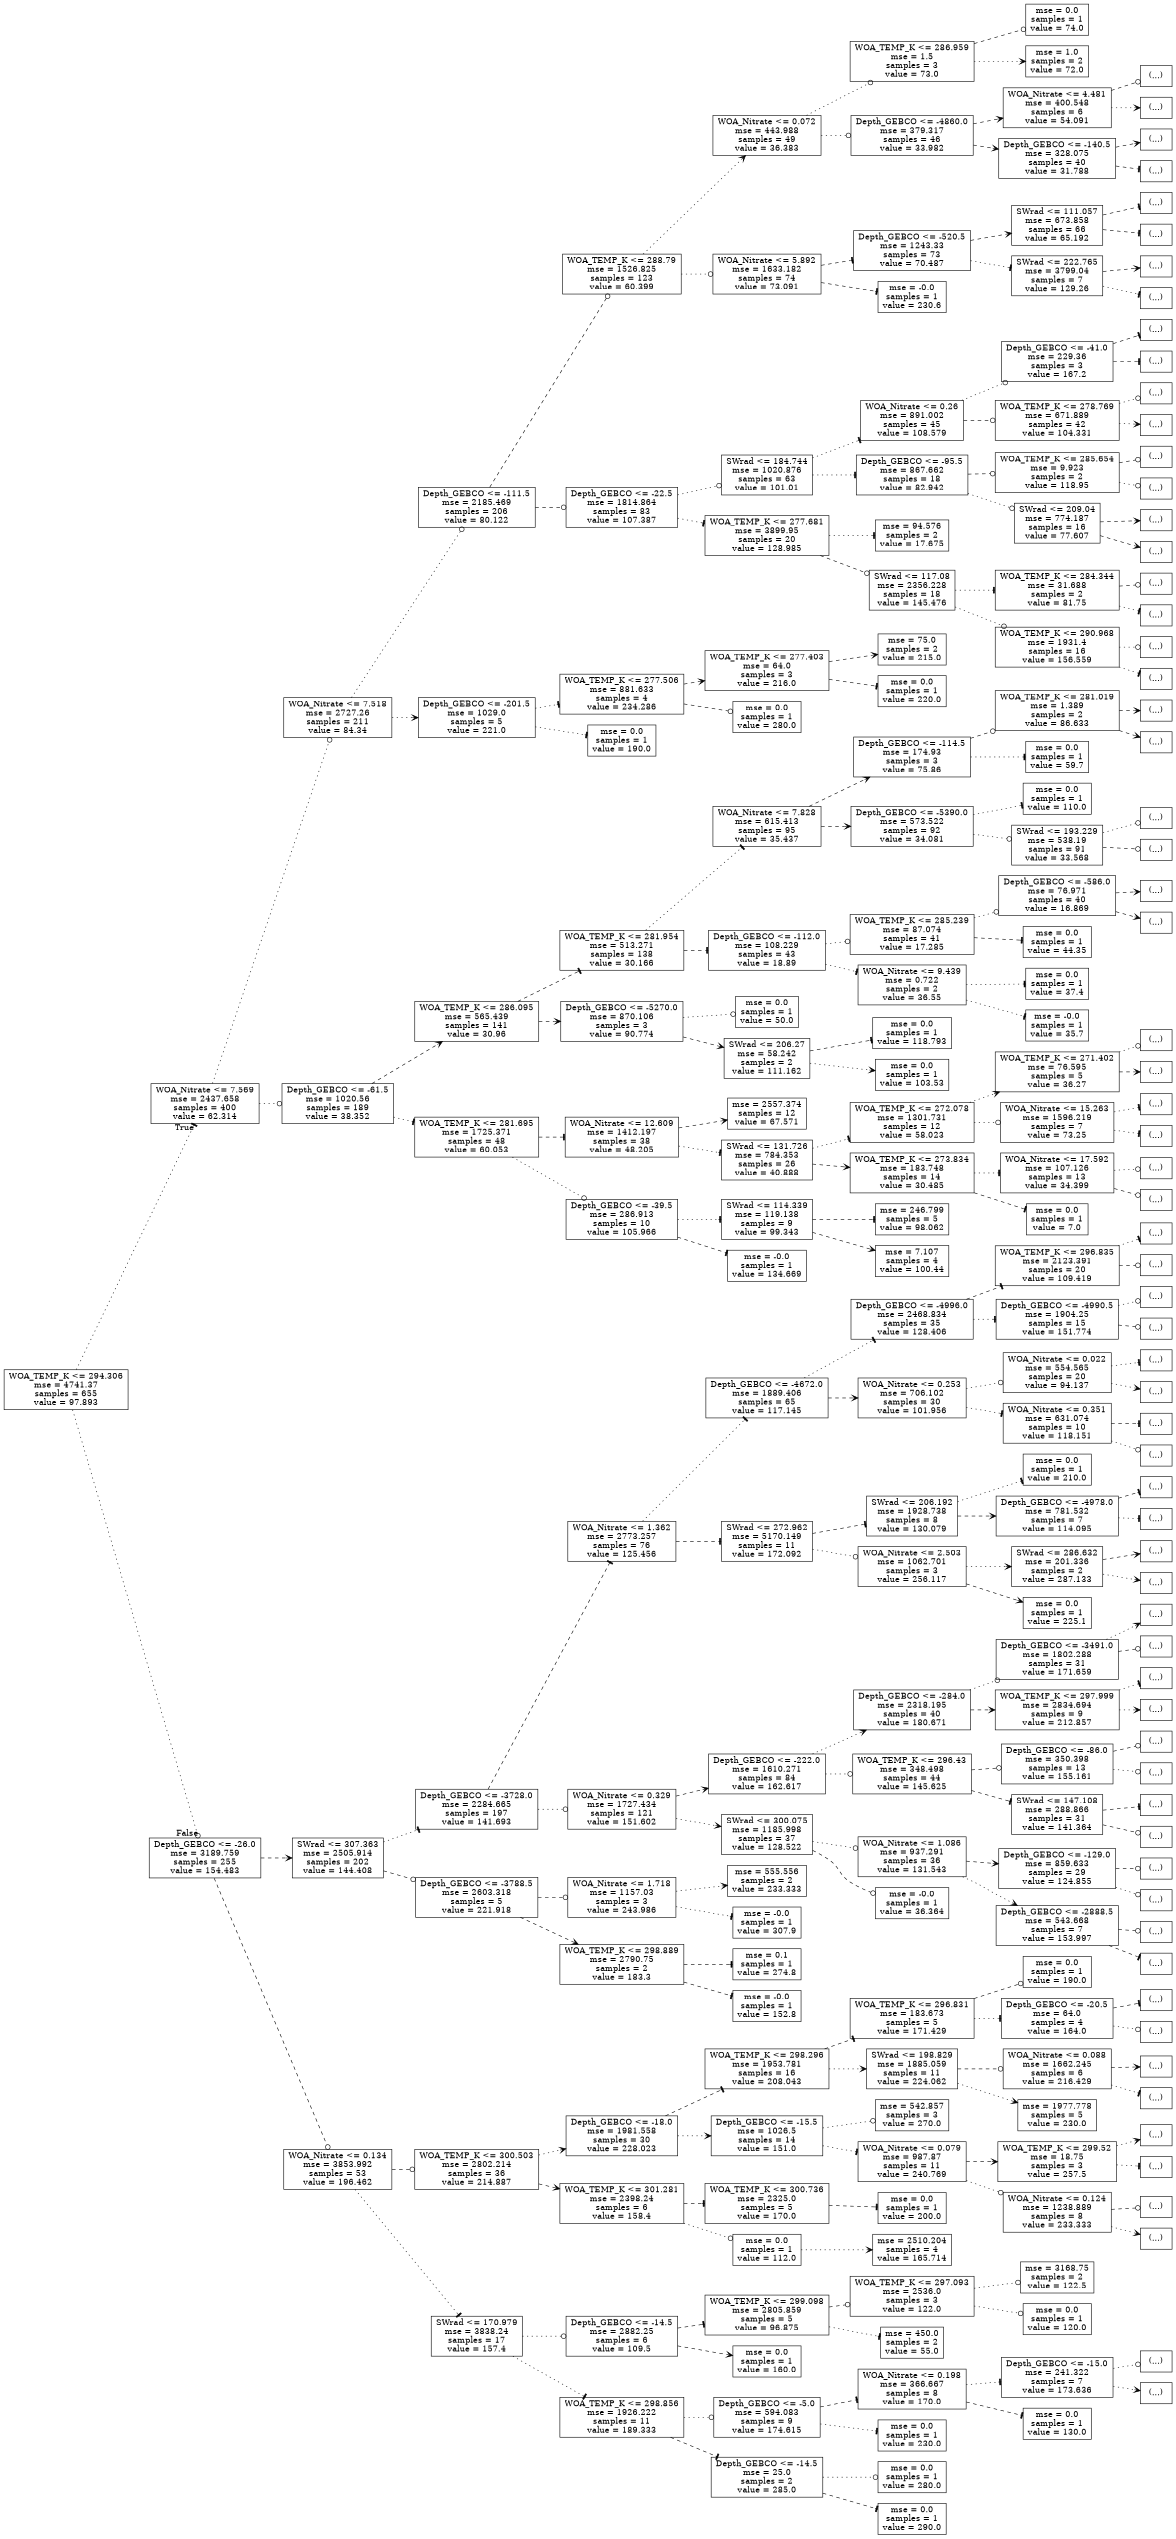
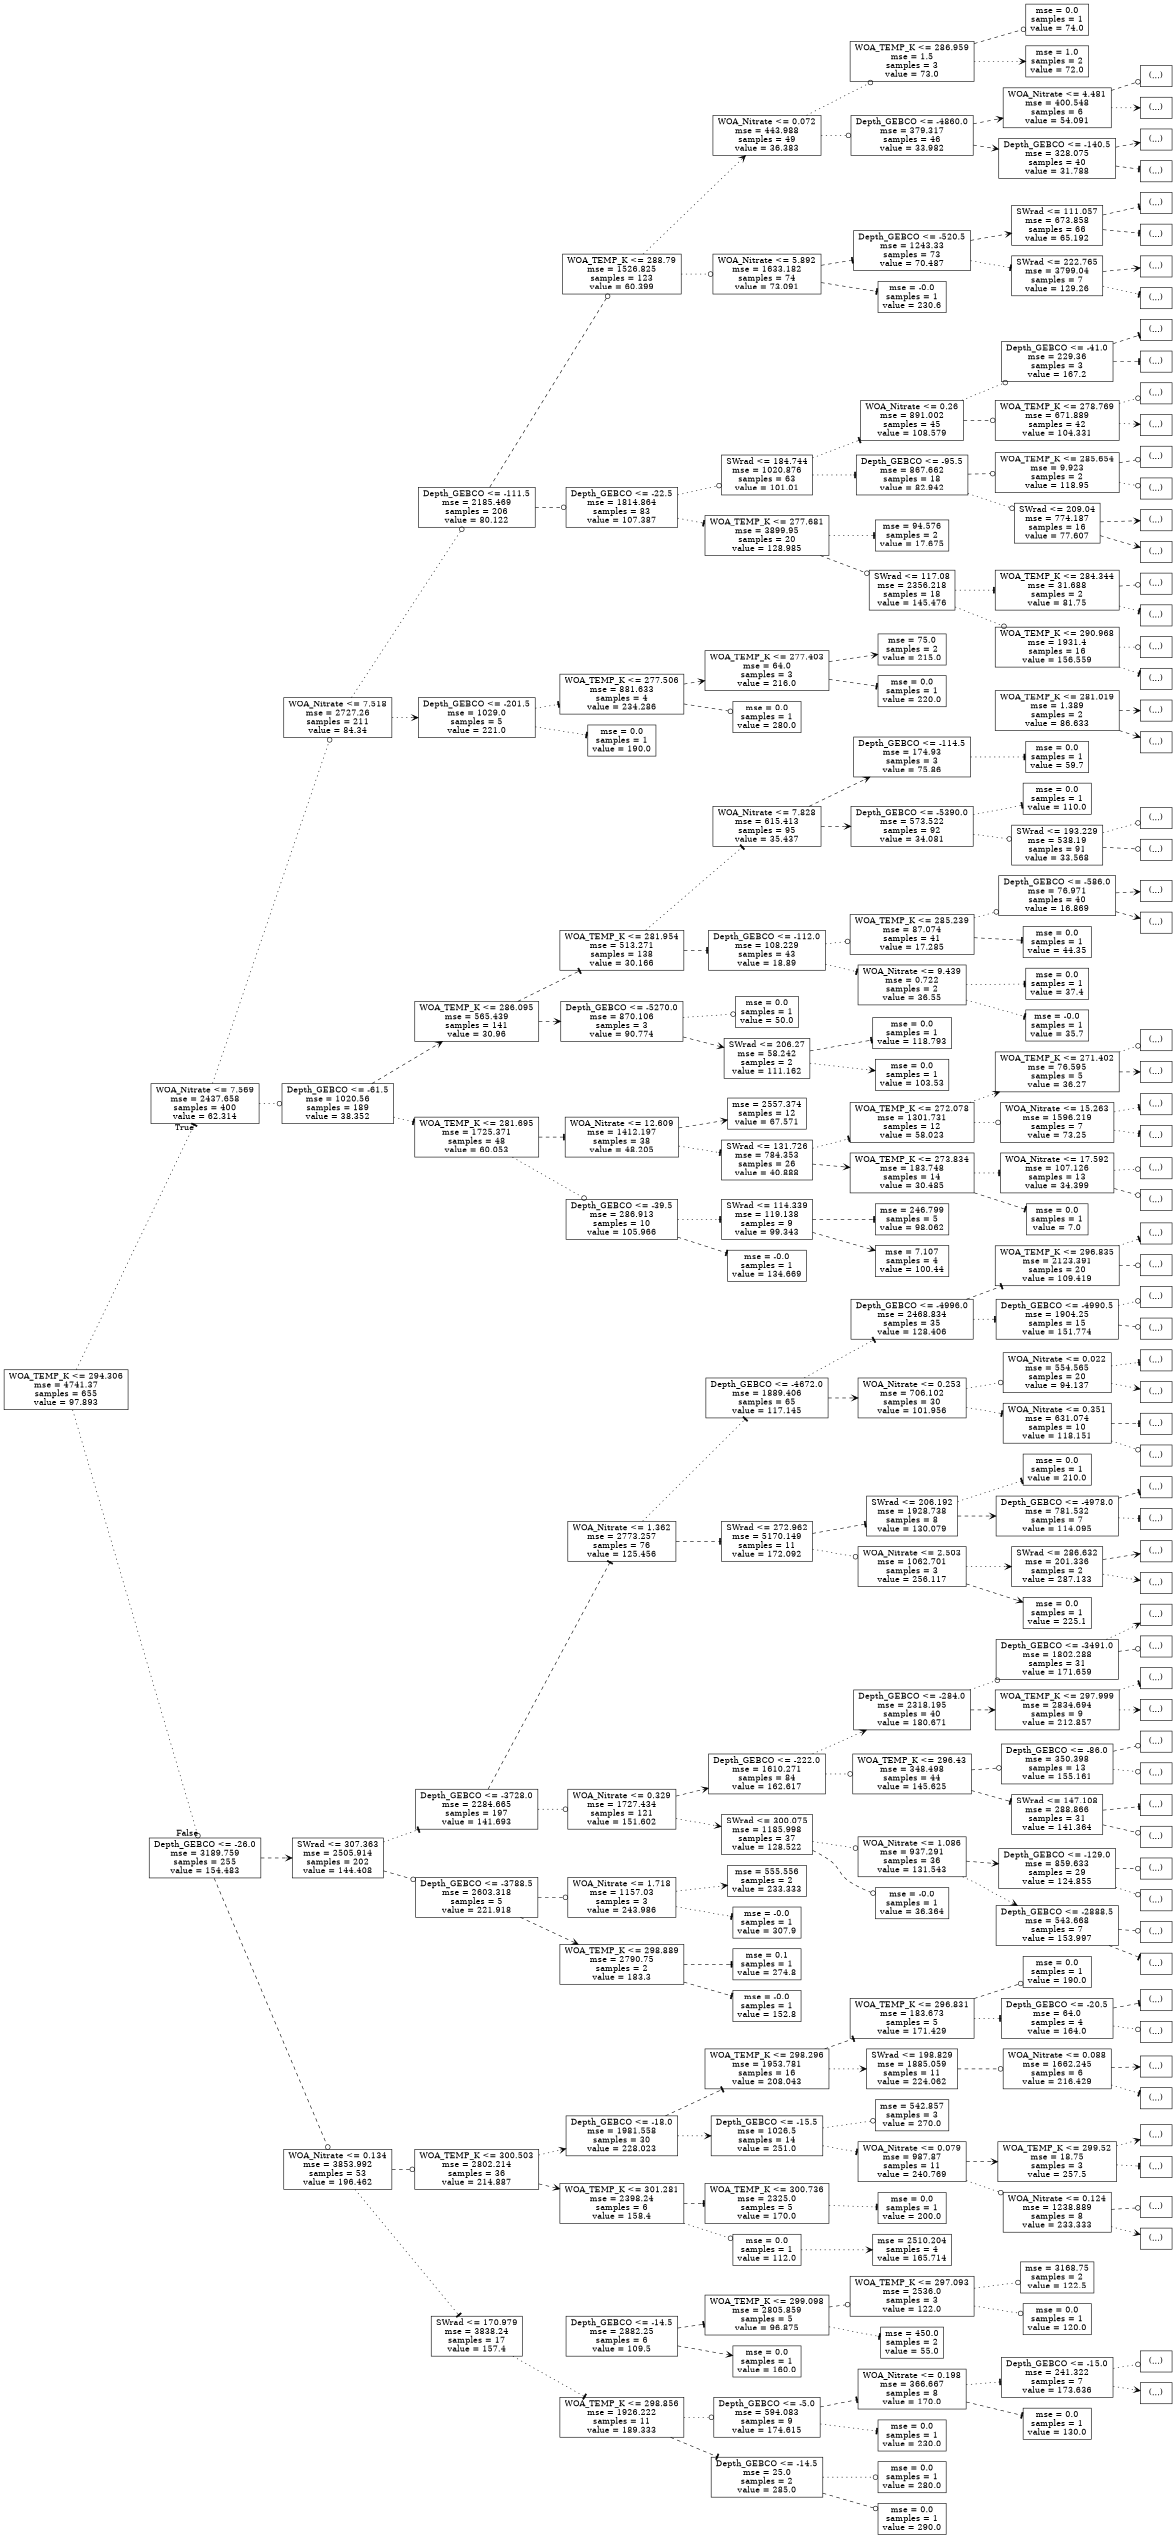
(912, 590) -> (912, 590)
(981, 735) -> none
(1057, 2115) -> none
(767, 2136) -> (767, 2136)
(852, 2206) -> (852, 2206)
(542, 2336) -> none
(848, 2500) -> (848, 2500)
